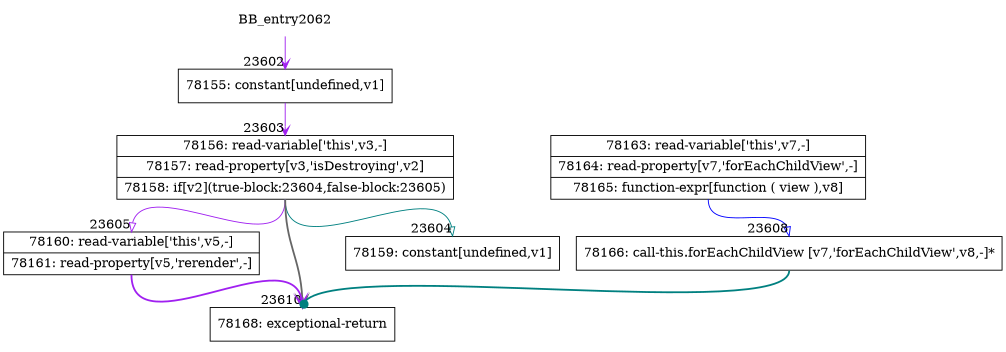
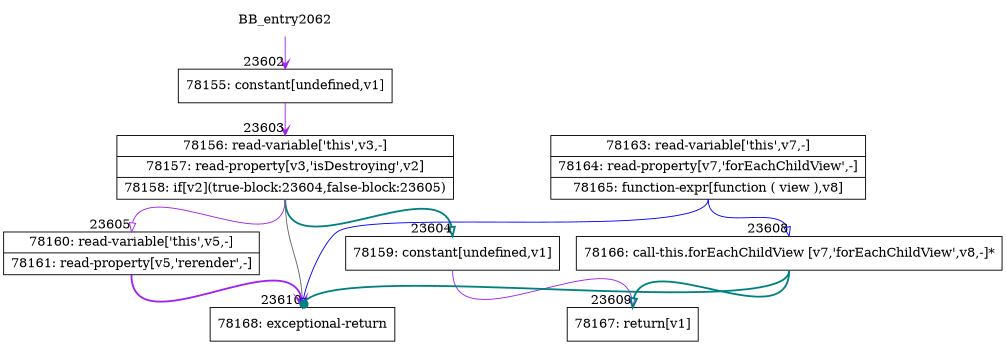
(364, 219) -> (364, 219)
none -> (487, 222)
(293, 249) -> (293, 249)
none -> (633, 324)
